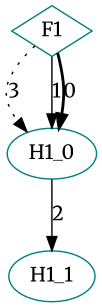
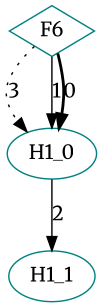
(52, 31) -> (52, 31)
